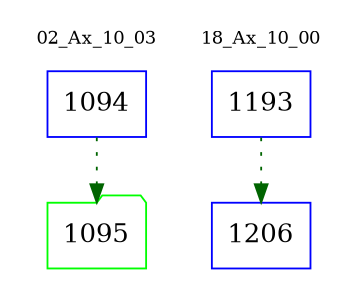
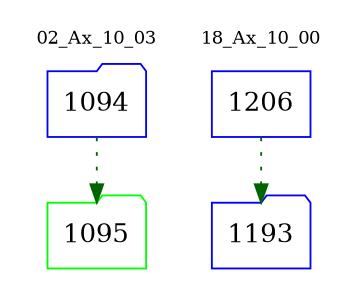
(97, 104) -> (97, 104)
(261, 104) -> (261, 236)
(261, 161) -> (261, 161)
